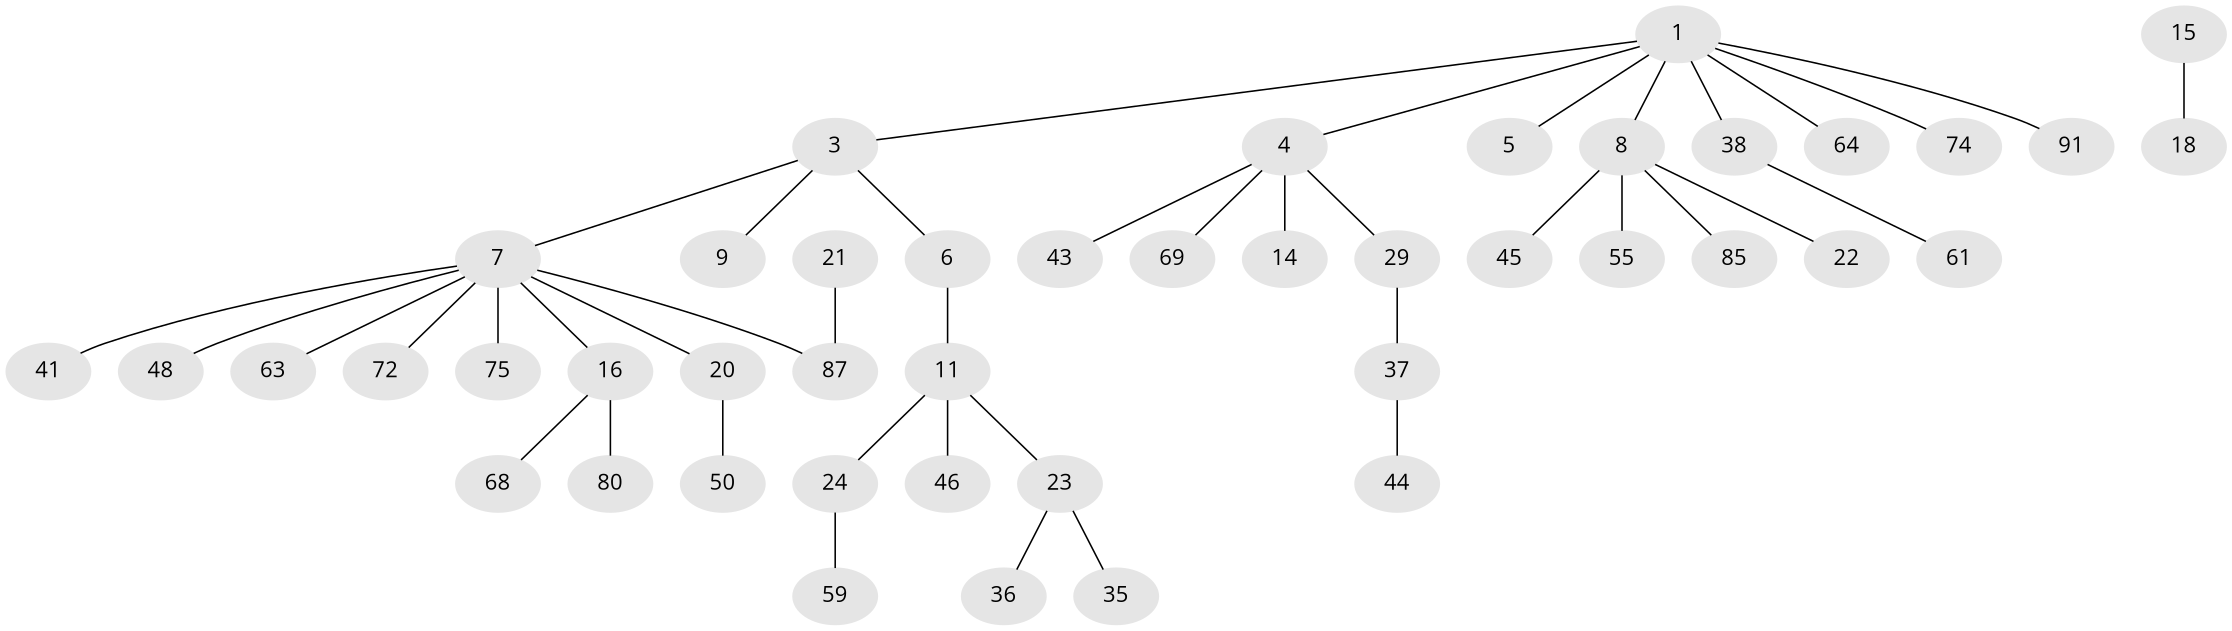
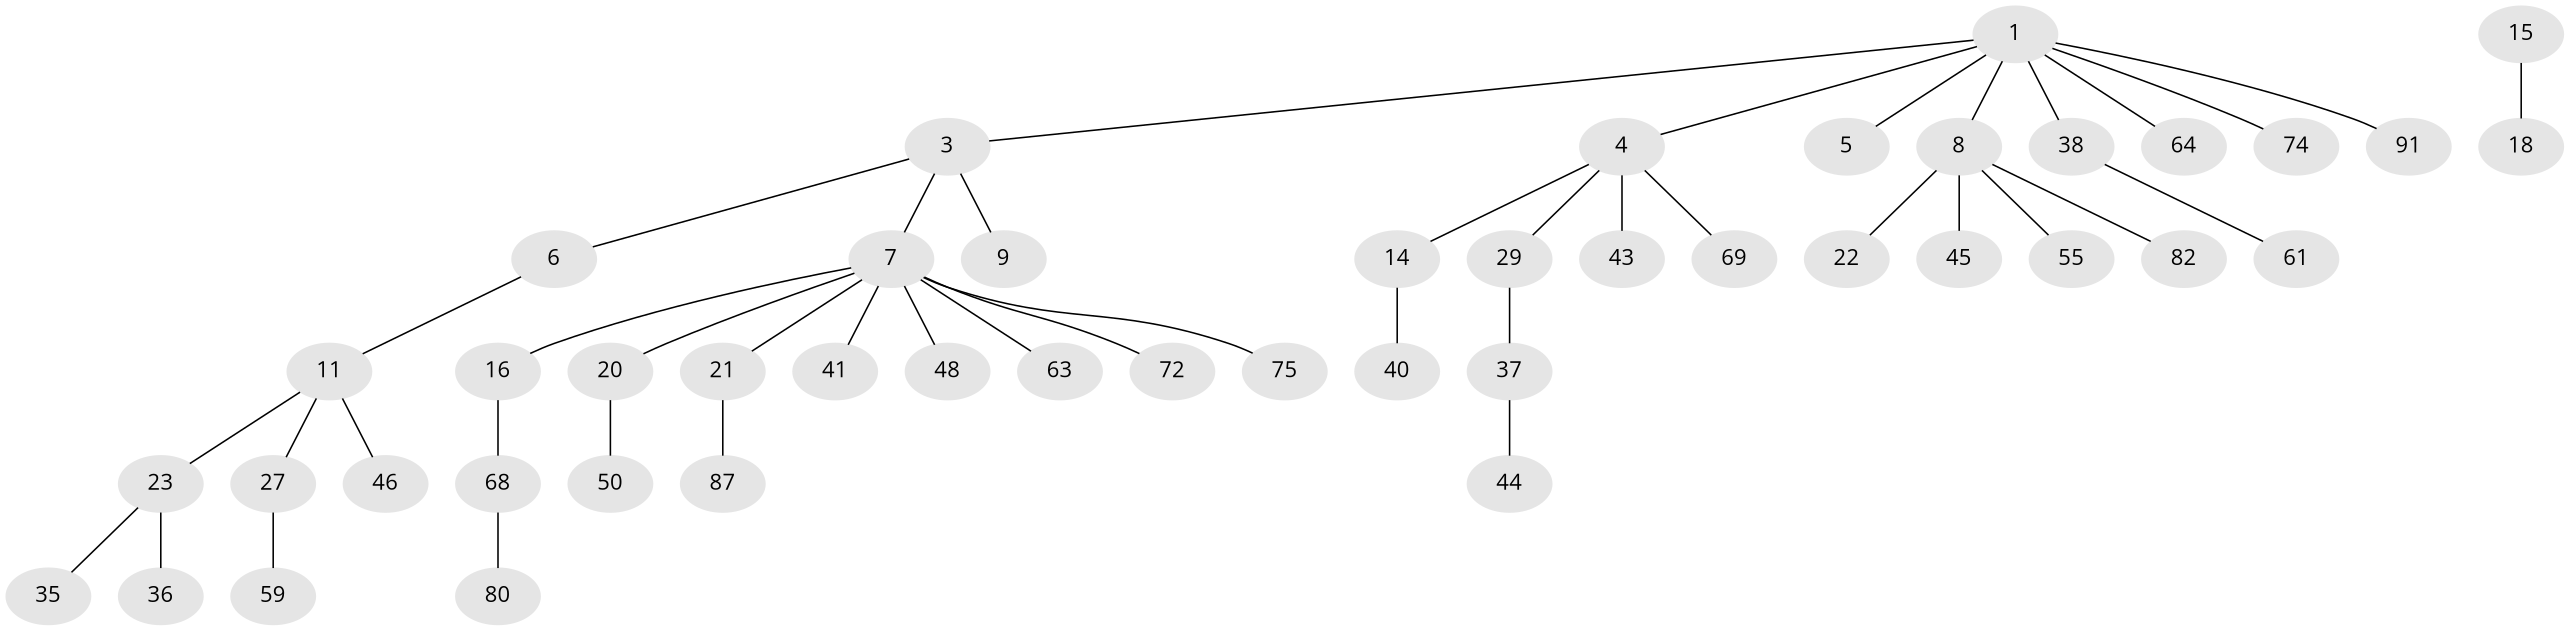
(1734, 259) -> (2184, 259)
(671, 307) -> (807, 315)
none -> (1397, 372)
(610, 428) -> (498, 540)
(835, 484) -> (273, 484)
